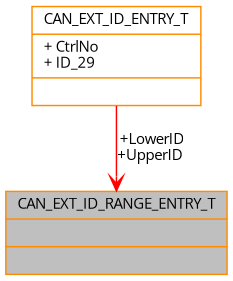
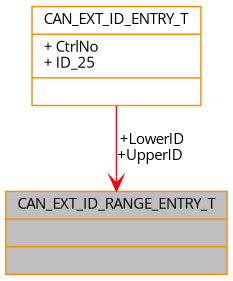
(70, 63) -> (70, 63)
